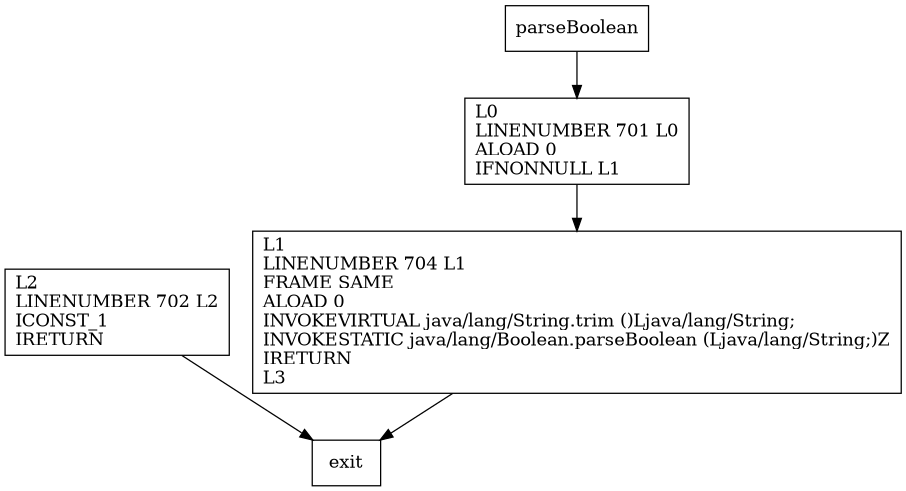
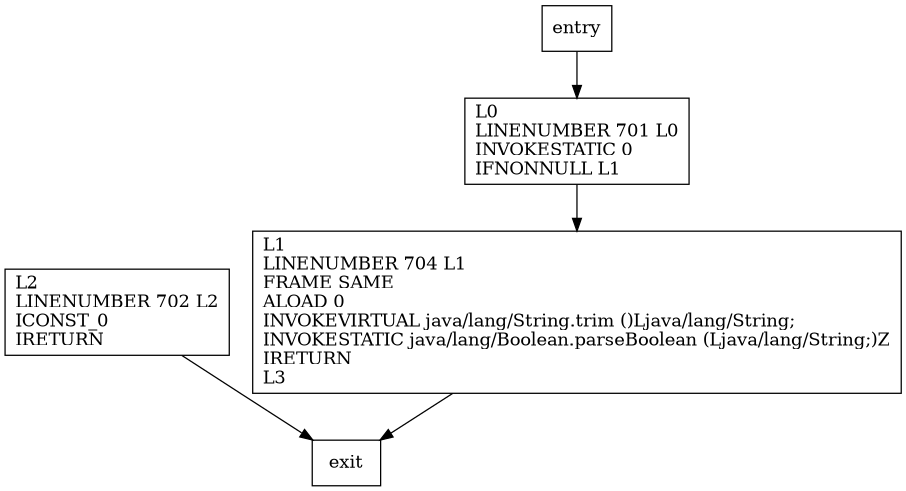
(577, 28) -> (577, 28)
(577, 141) -> (577, 141)
(117, 312) -> (117, 312)
